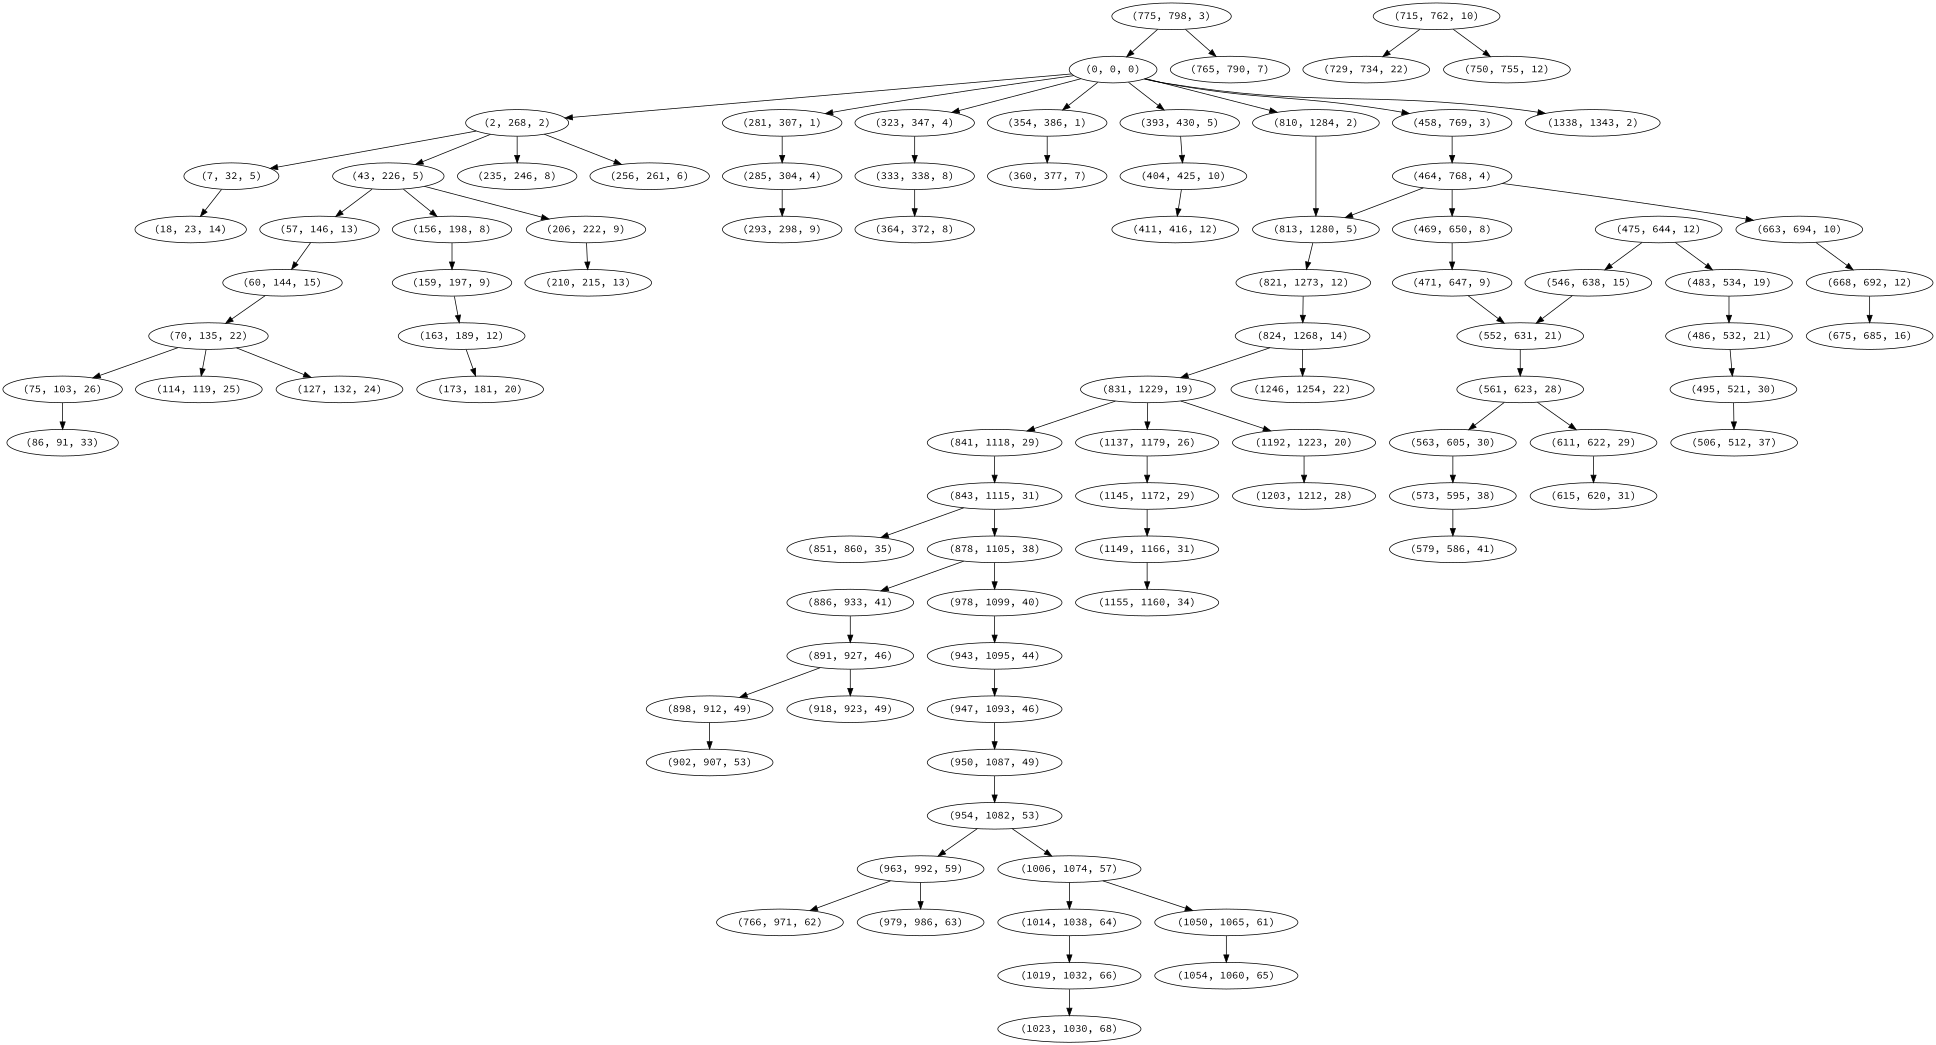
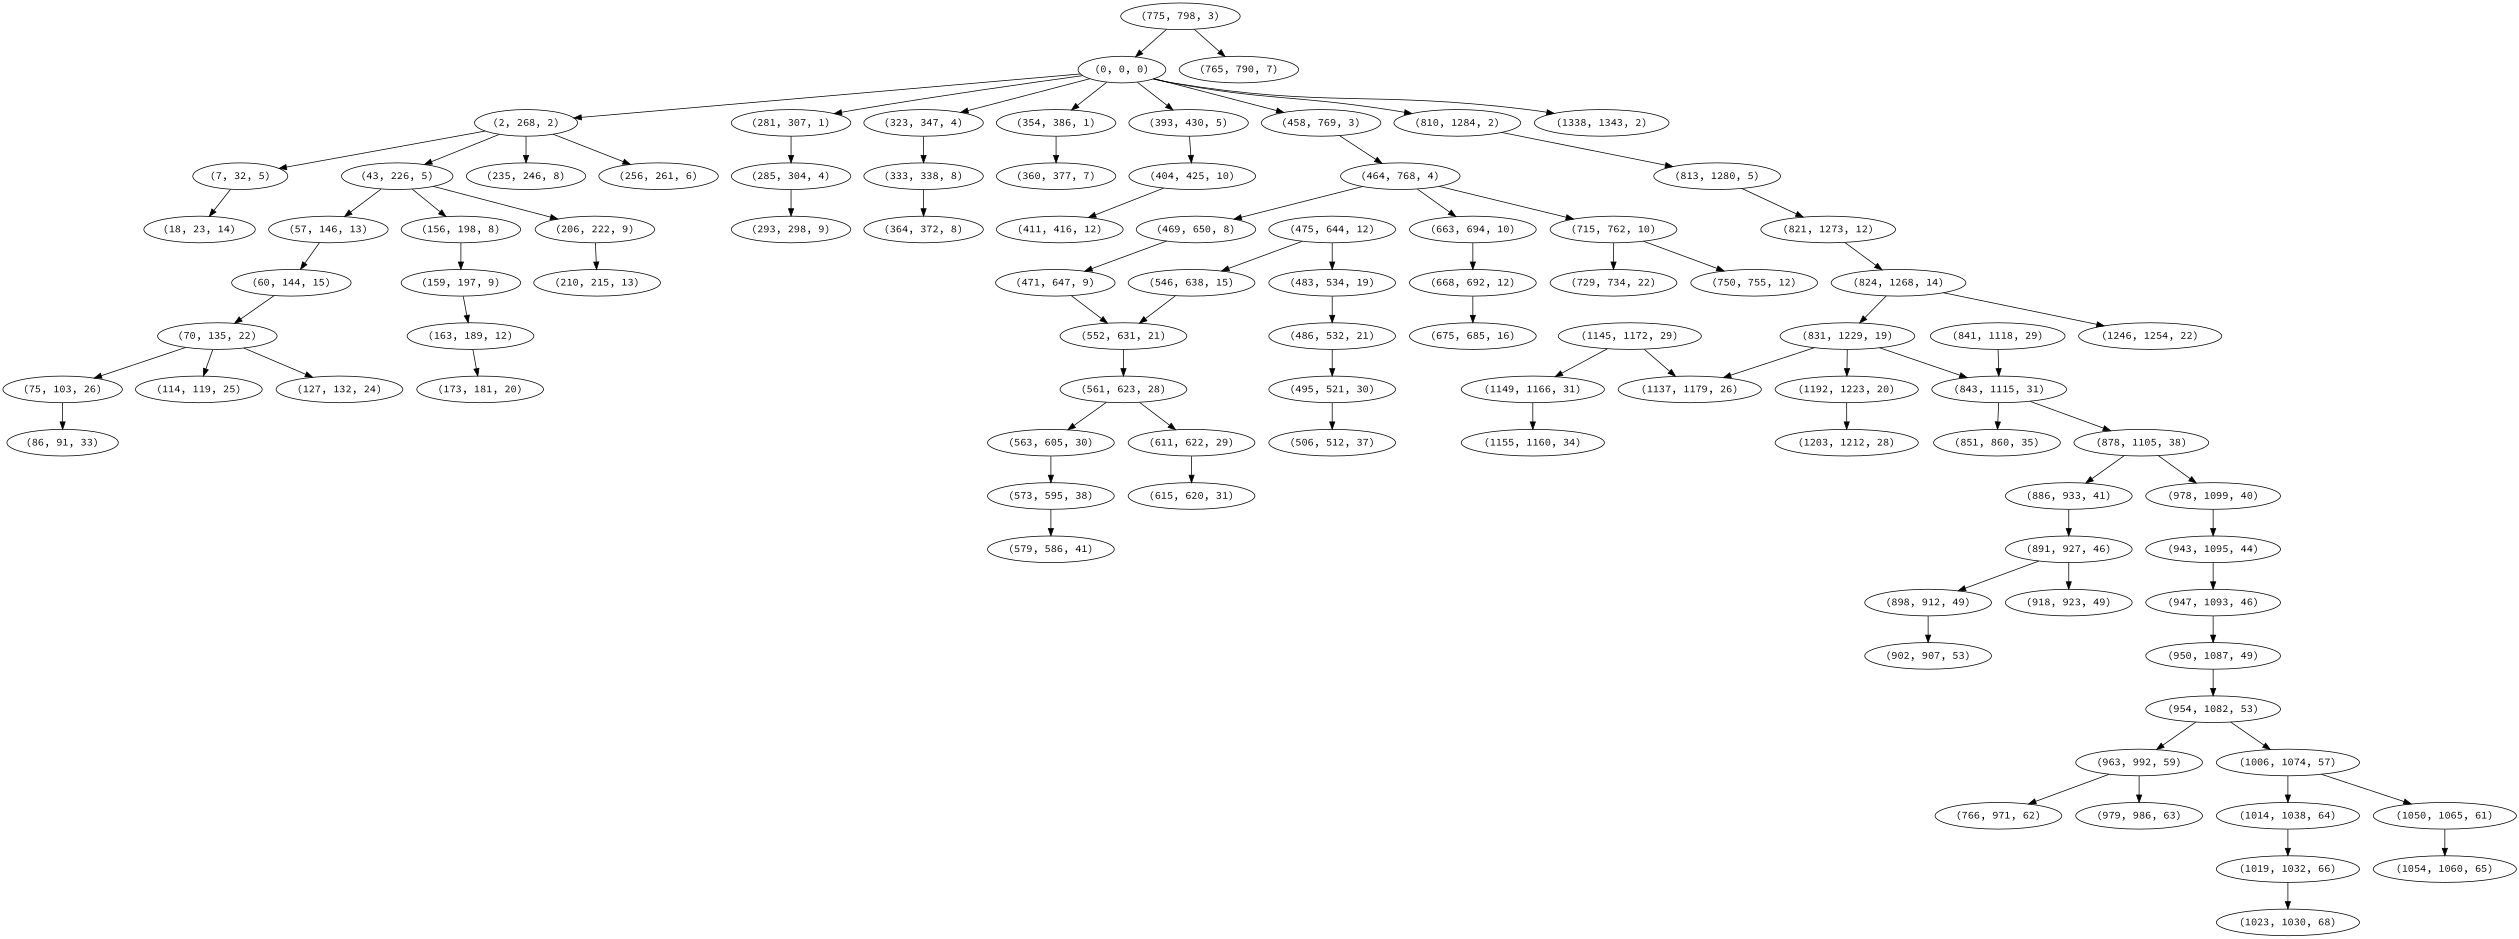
(1388, 201) -> (1503, 202)
(1075, 415) -> (1920, 362)
(1147, 466) -> (1657, 360)
